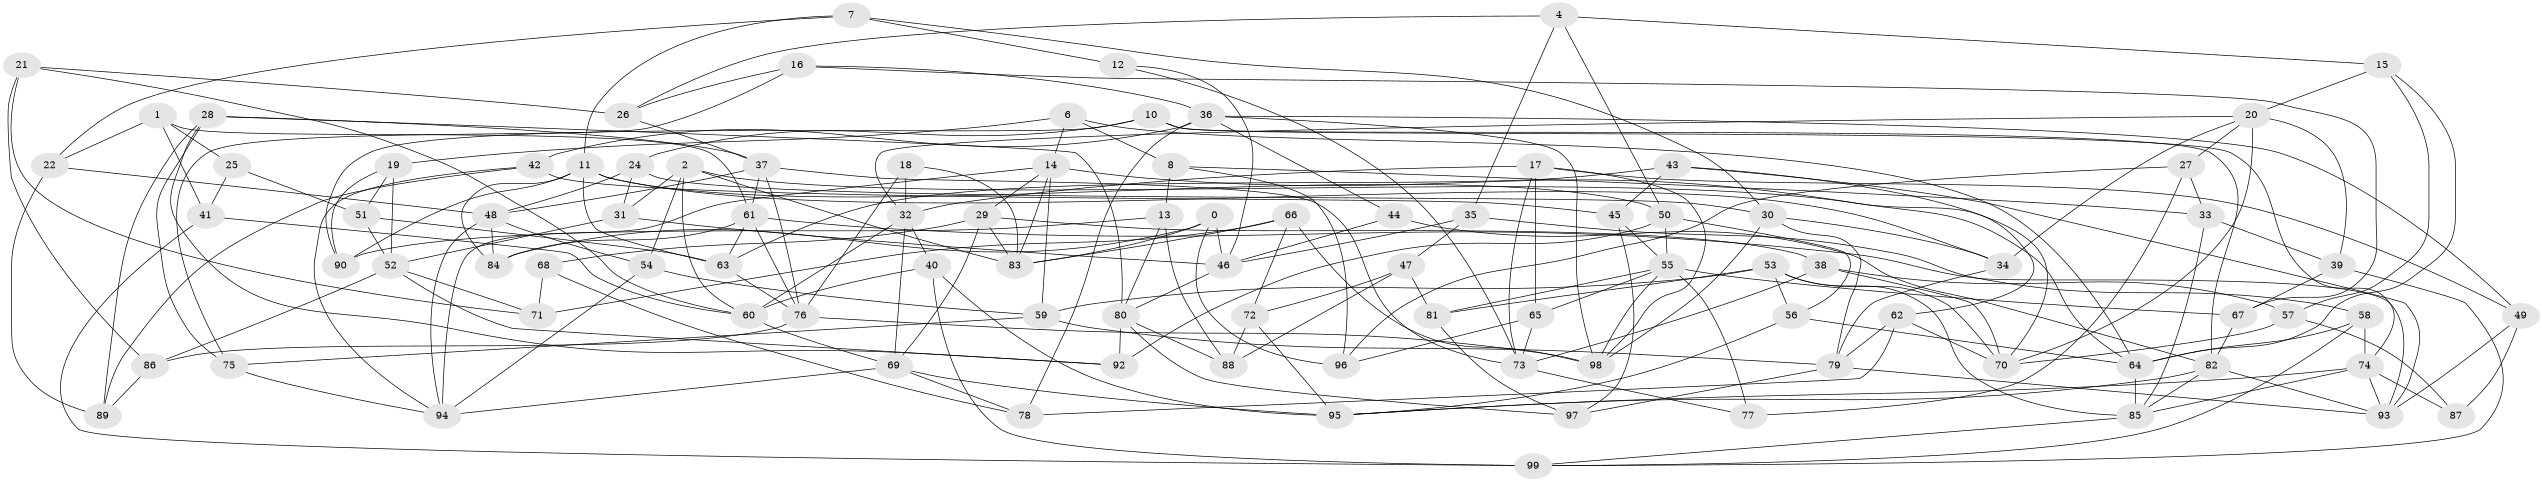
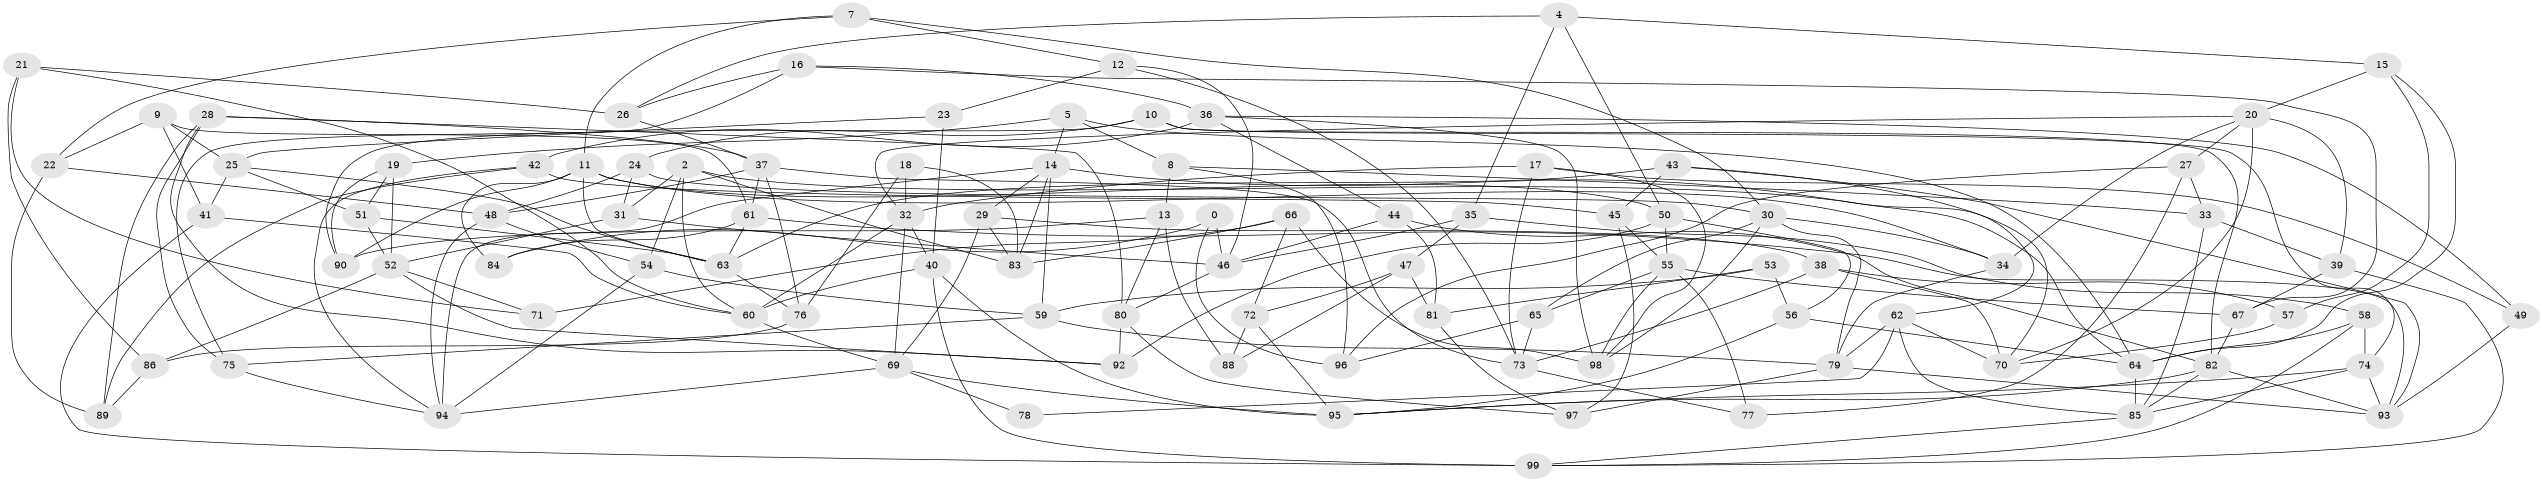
(158, 116) -> (158, 116)
none -> (944, 116)
(1068, 116) -> (1068, 116)
none -> (494, 199)
(492, 241) -> none
(1118, 248) -> none
(1535, 250) -> (1645, 252)
(544, 266) -> none
(775, 266) -> none
(1089, 267) -> none
(1545, 292) -> (1433, 260)
(1940, 301) -> none
(1200, 333) -> none
(1947, 334) -> (1997, 401)
(1179, 343) -> none
(2456, 416) -> none
